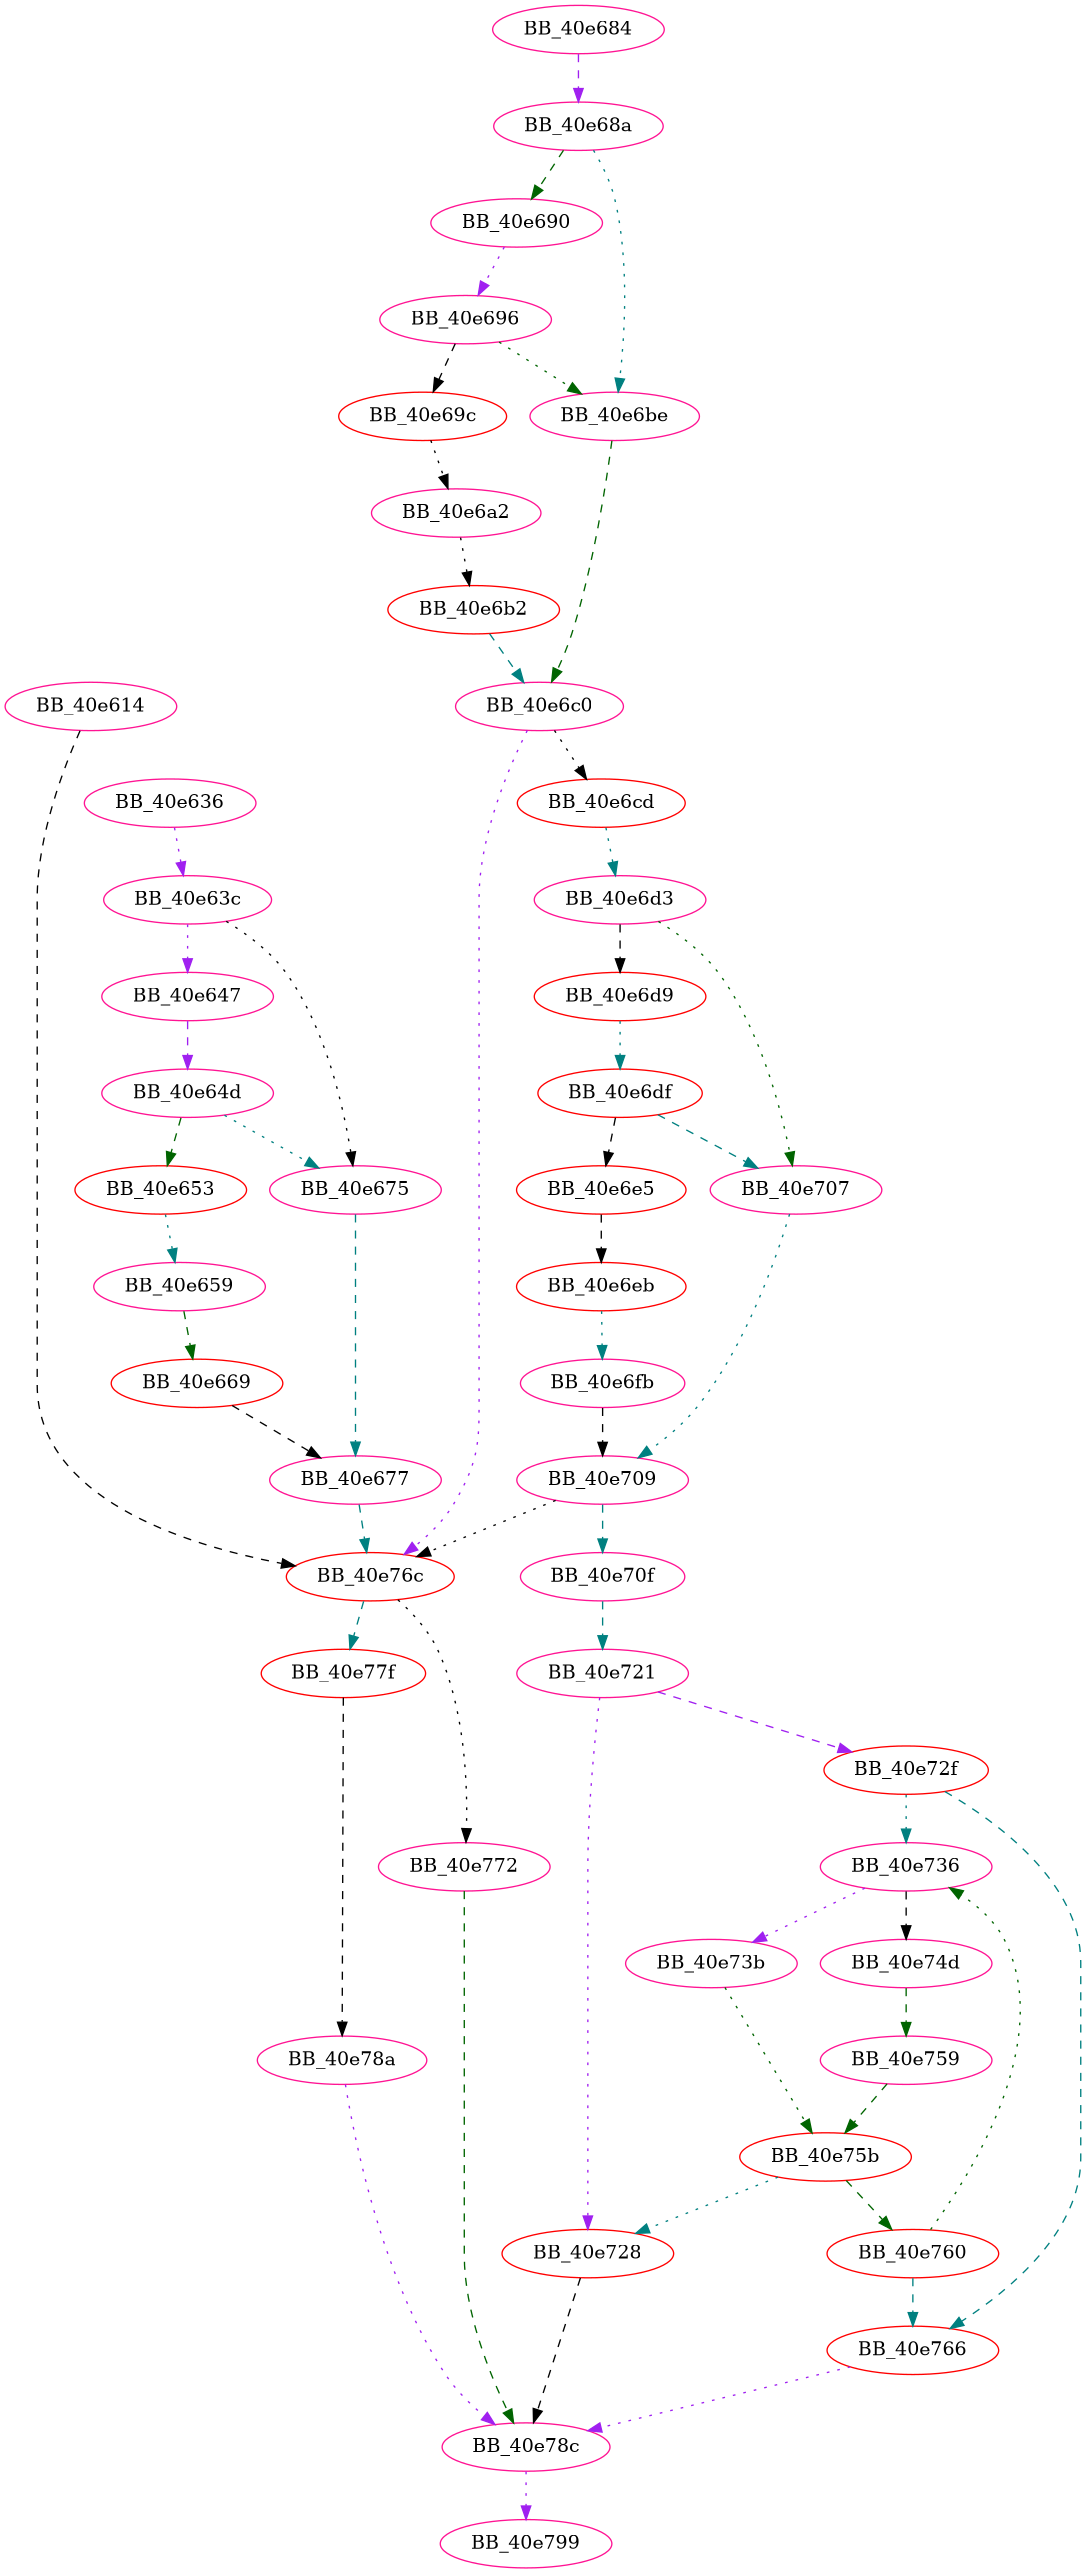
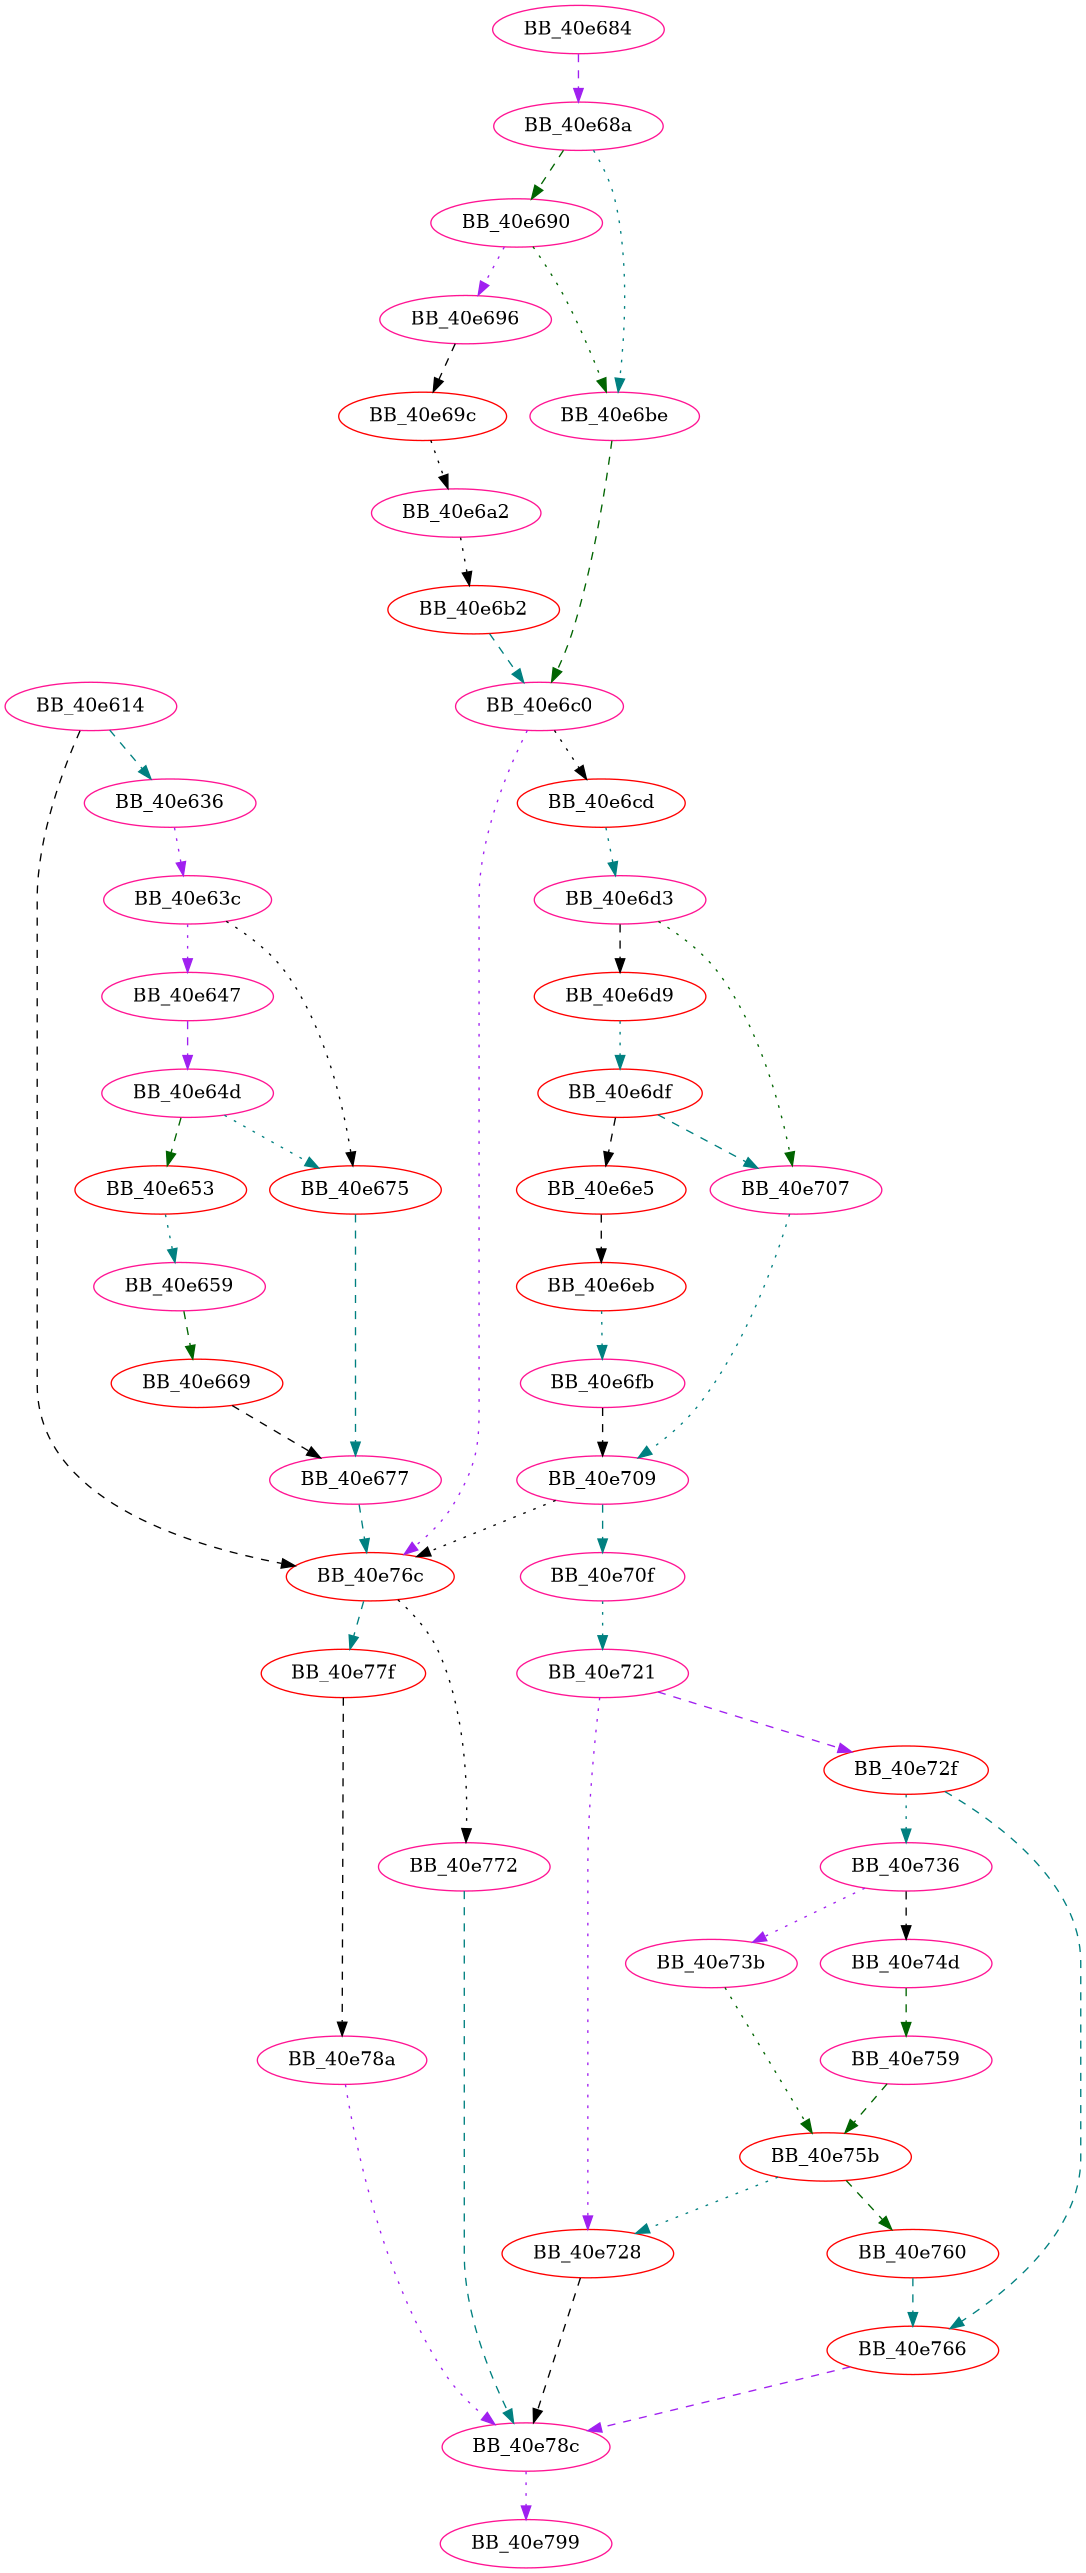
(535, 364) -> (571, 311)
none -> (126, 749)
(355, 1190) -> (355, 1190)
(603, 1619) -> (603, 1619)
(1014, 2062) -> none
(464, 2155) -> (464, 2155)
(726, 2397) -> (726, 2397)
